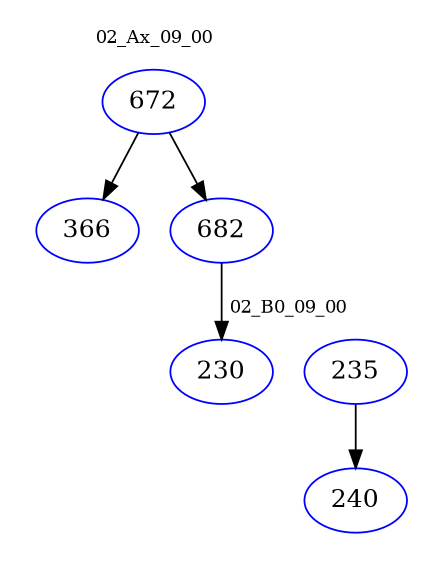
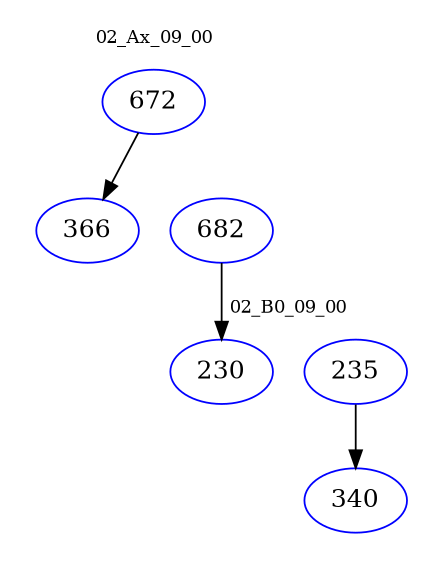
(183, 158) -> none
(356, 500) -> (356, 500)
